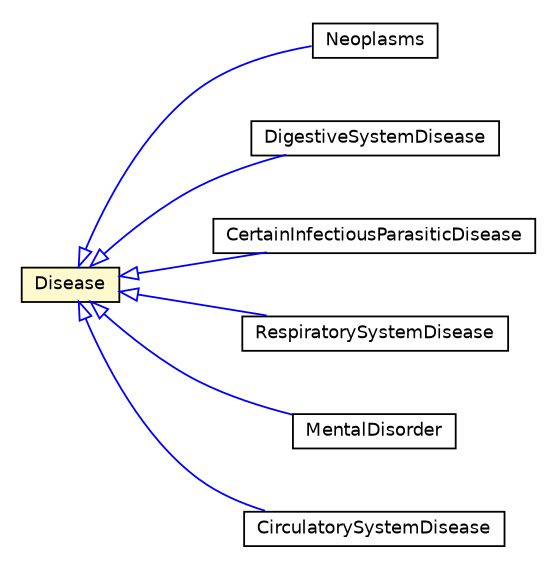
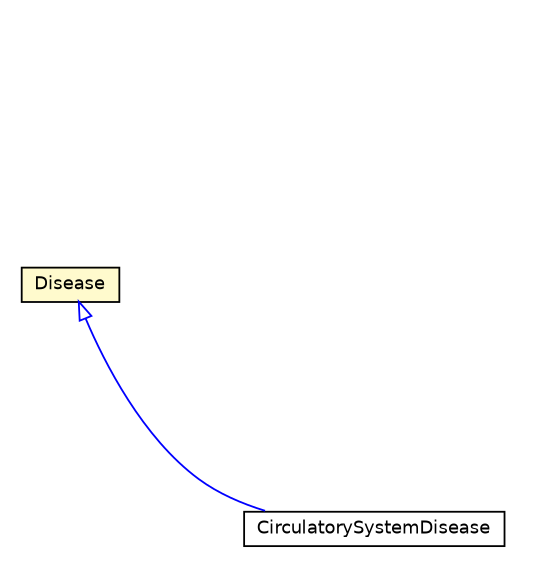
(374, 40) -> none
(374, 137) -> none
(374, 235) -> none
(374, 333) -> none
(374, 430) -> none
